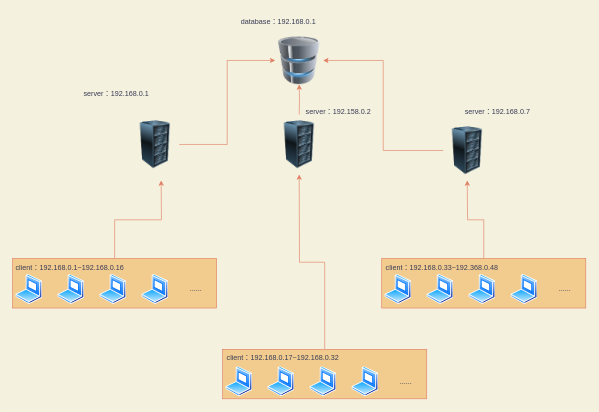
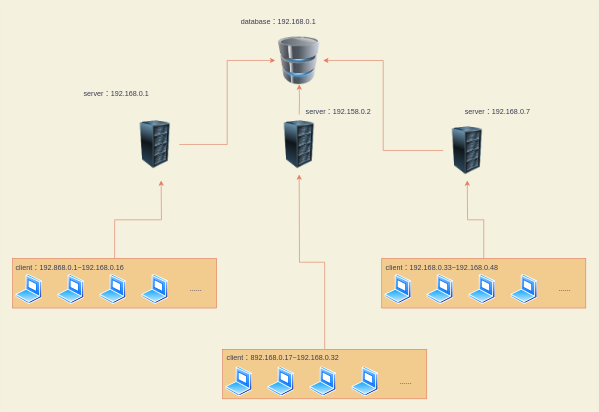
(70, 267) -> (70, 267)
(442, 267) -> (442, 267)
(283, 358) -> (283, 358)
